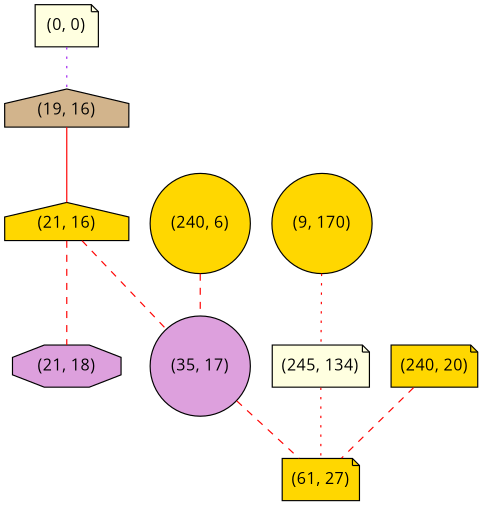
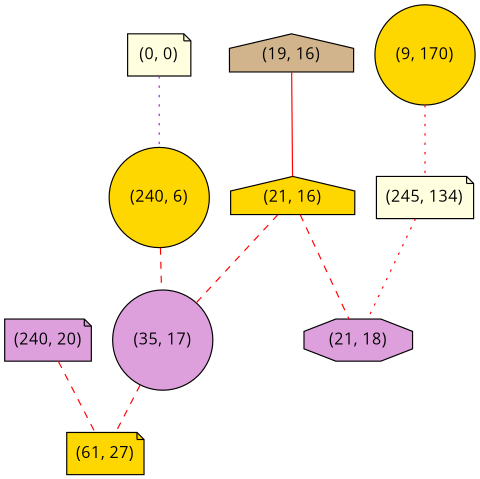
(67, 68) -> (159, 112)
(434, 366) -> (48, 340)
(321, 423) -> (392, 269)
